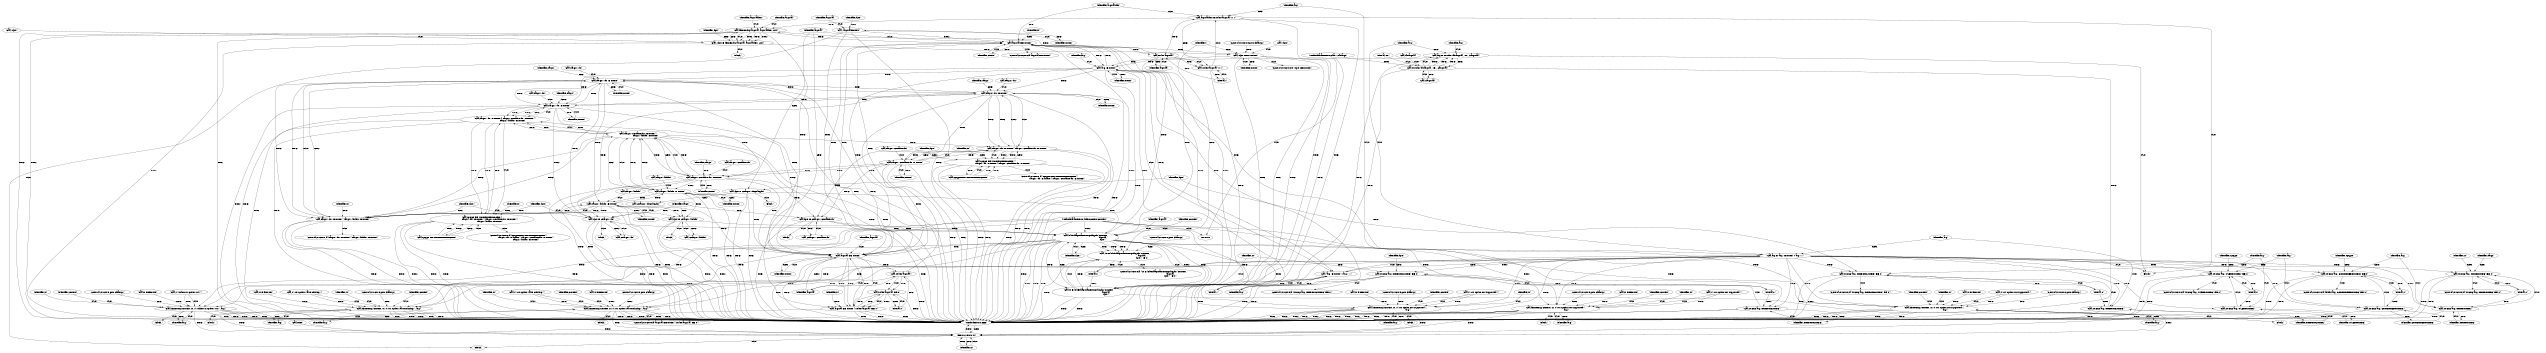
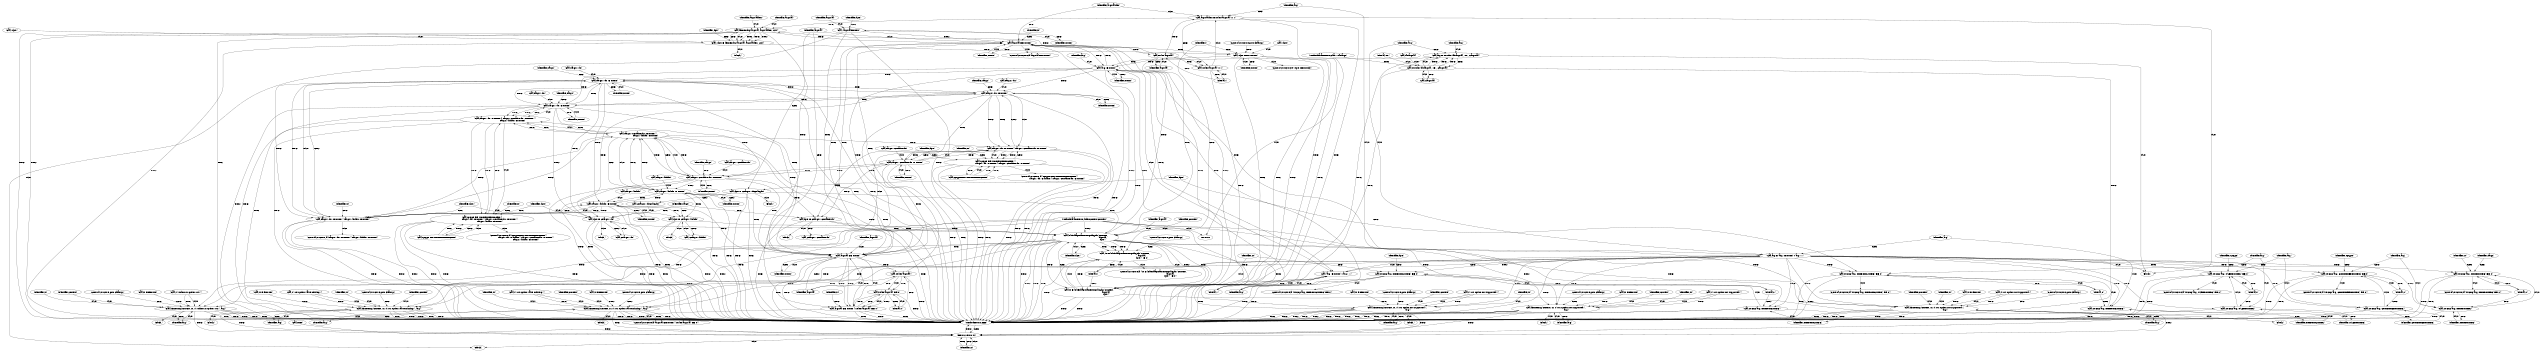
(816, 229) -> (877, 161)
(2335, 292) -> (2335, 292)
none -> (1604, 320)
